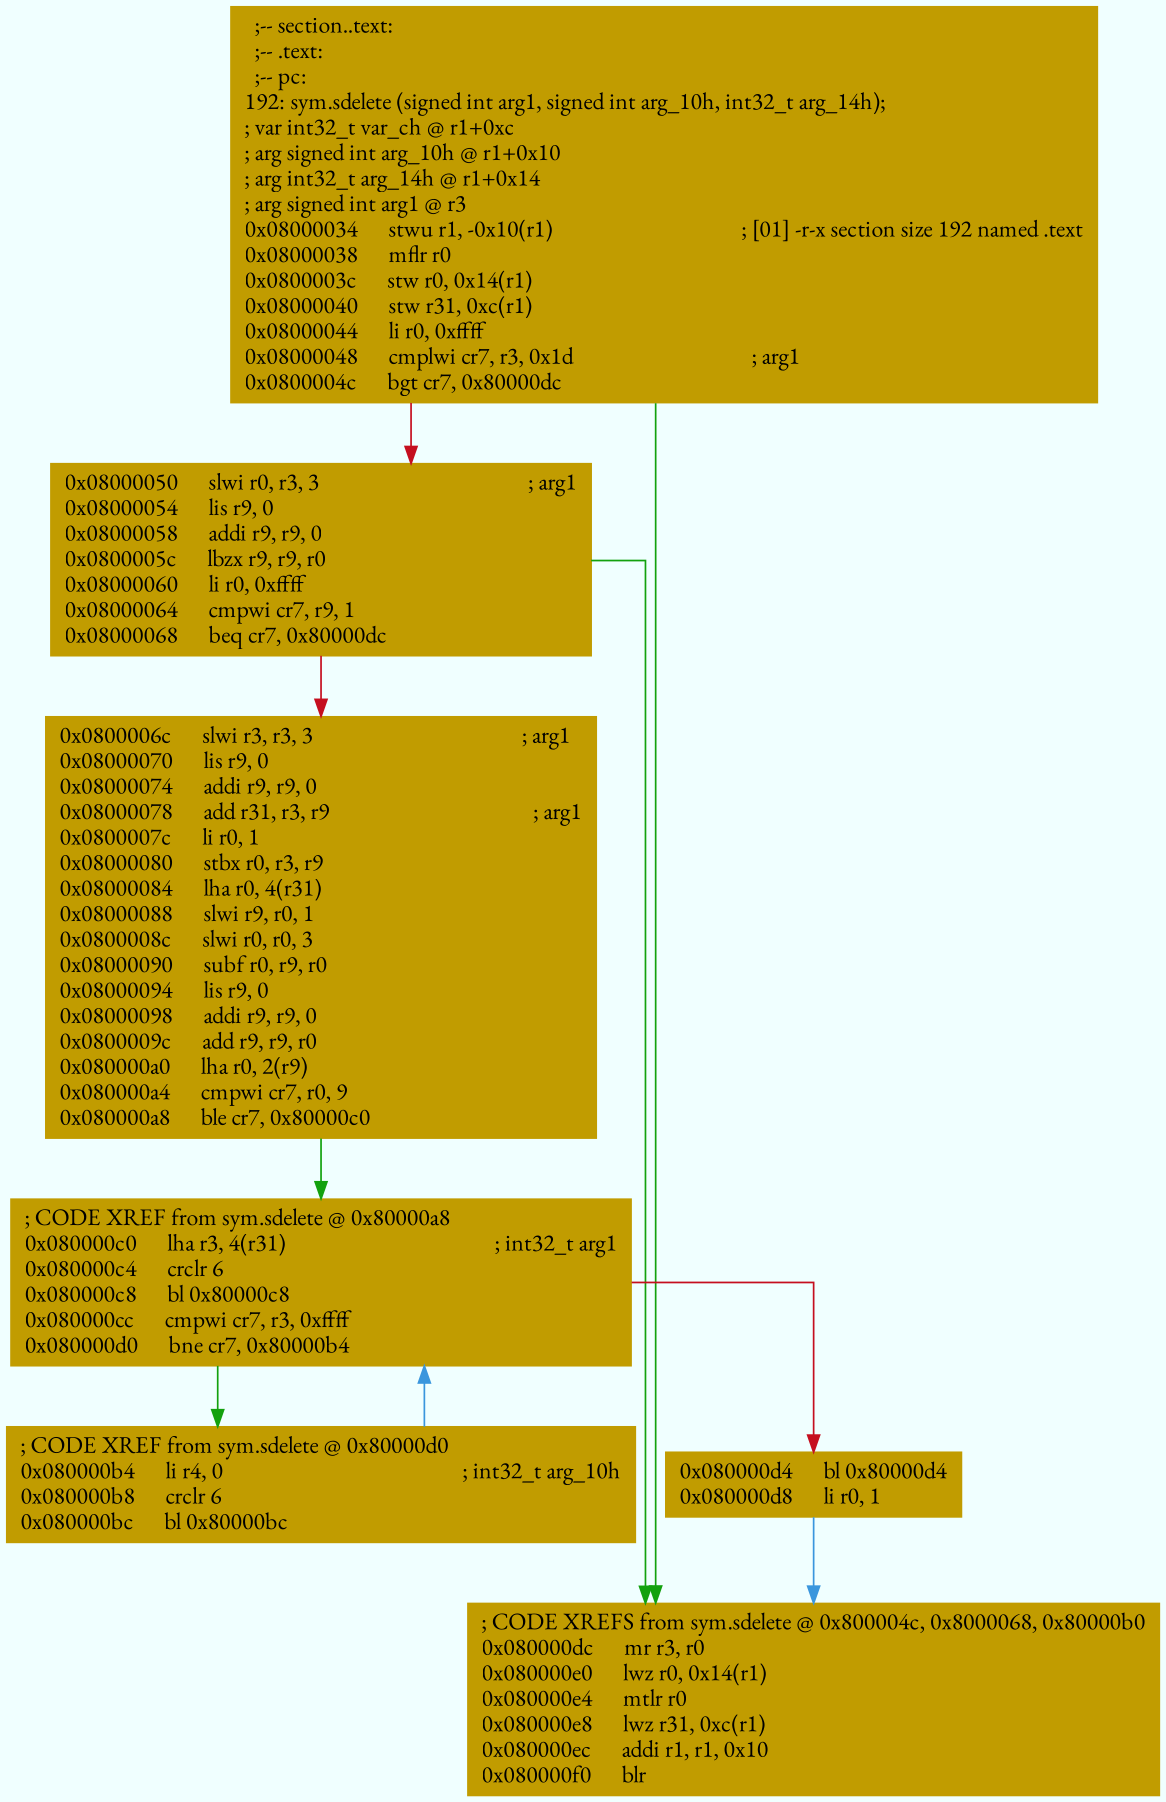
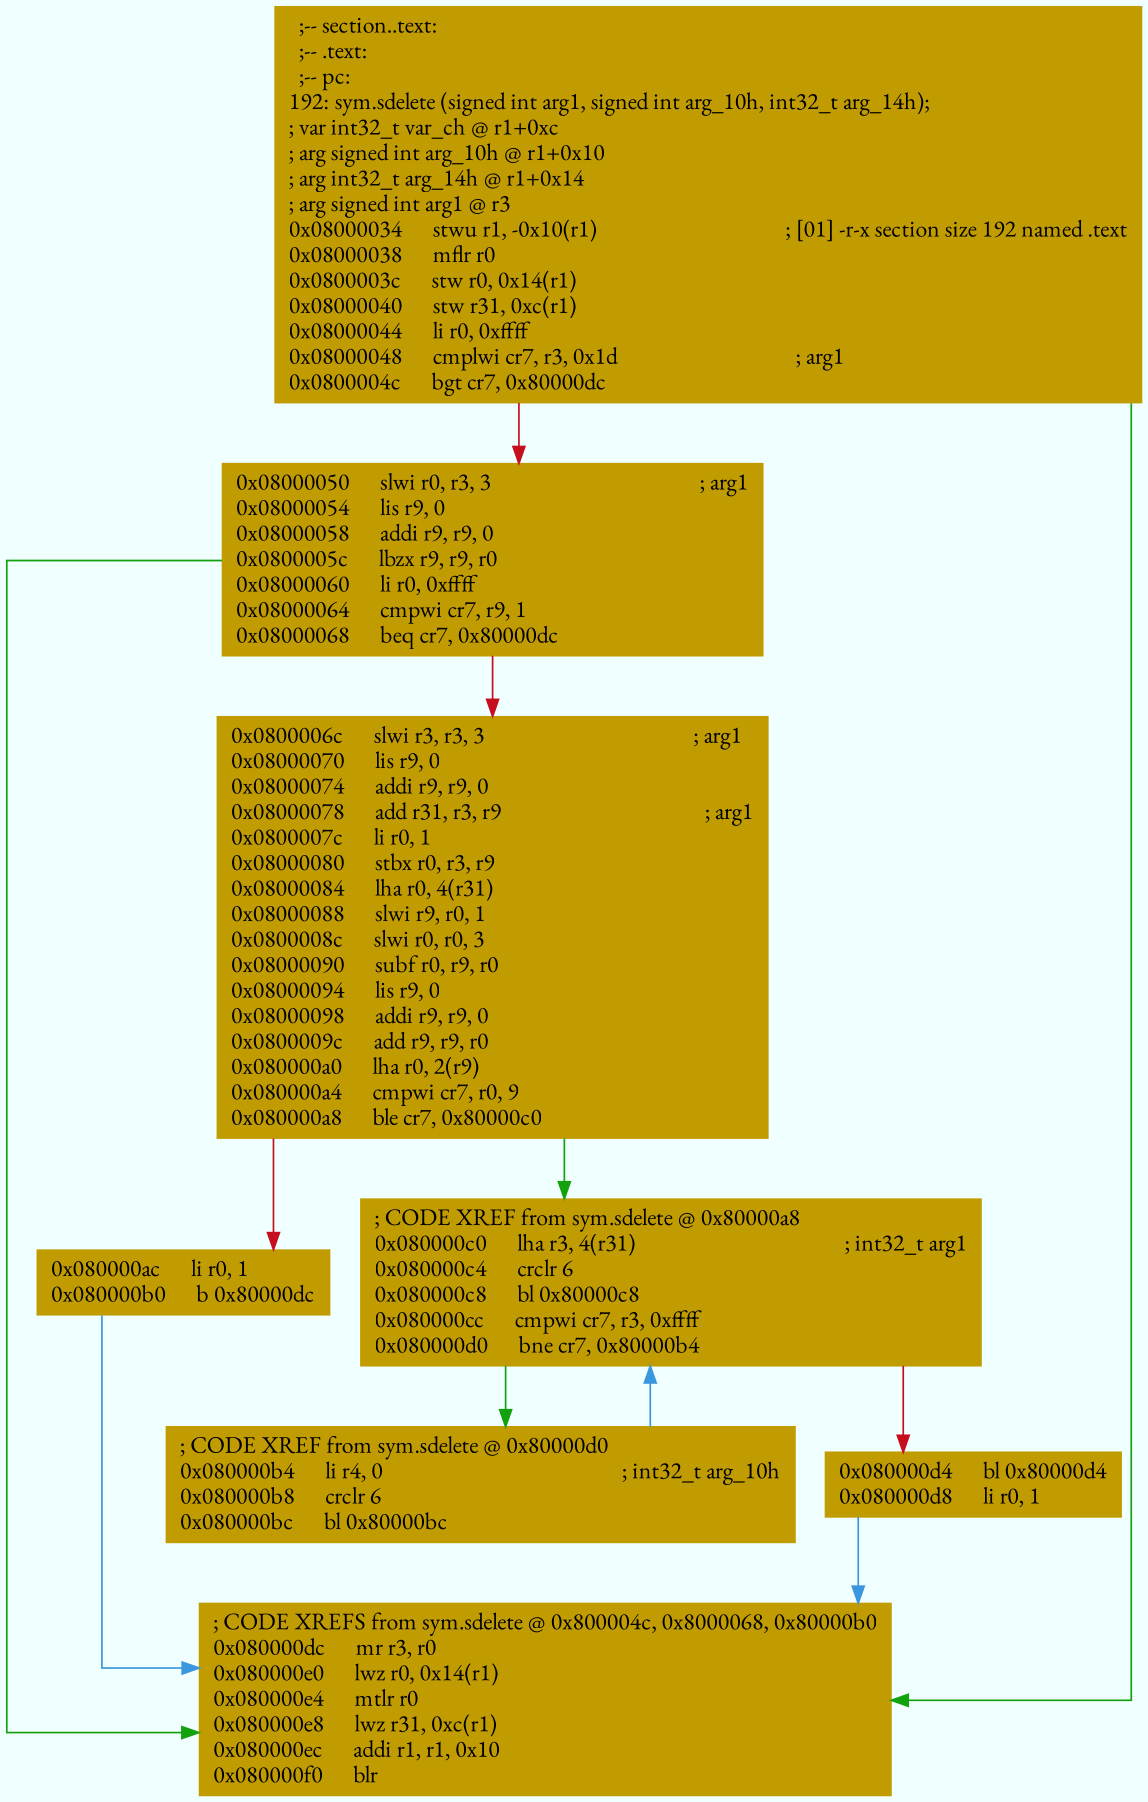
none -> (183, 1282)
